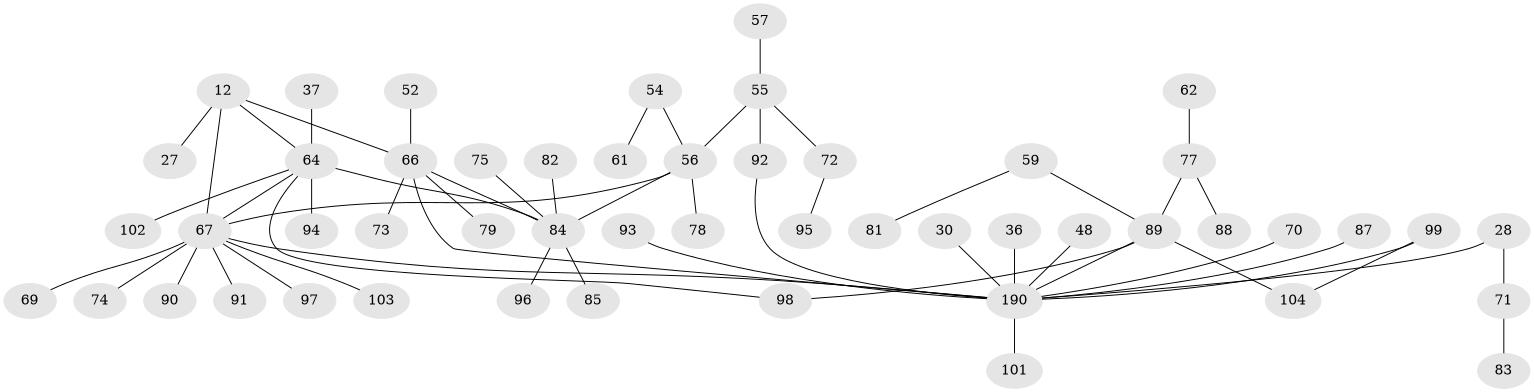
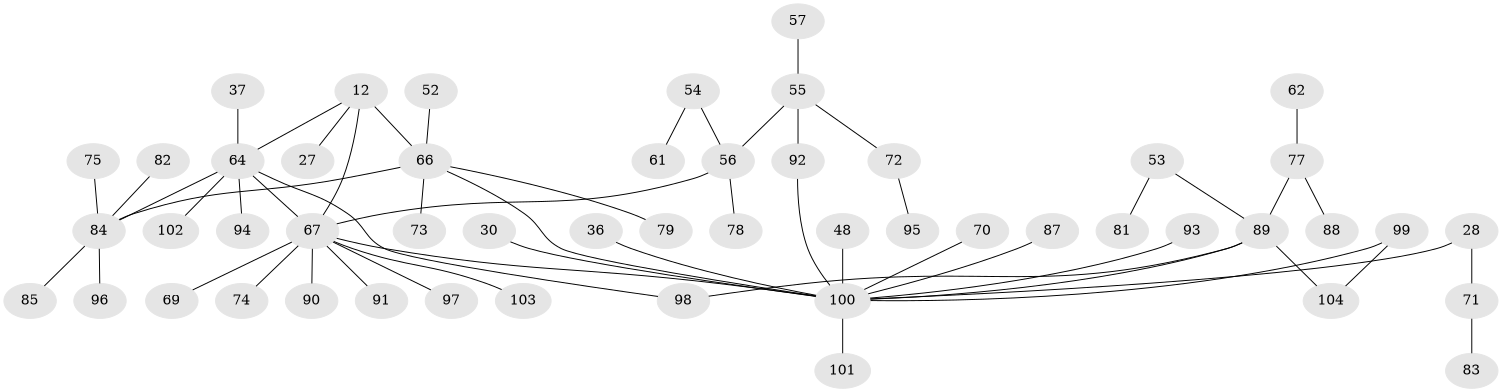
(1031, 161) -> (1157, 161)
(624, 196) -> none
(1015, 301) -> (843, 301)
